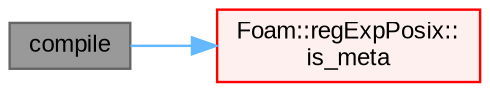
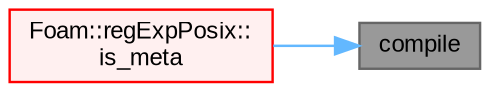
(161, 46) -> (304, 46)
